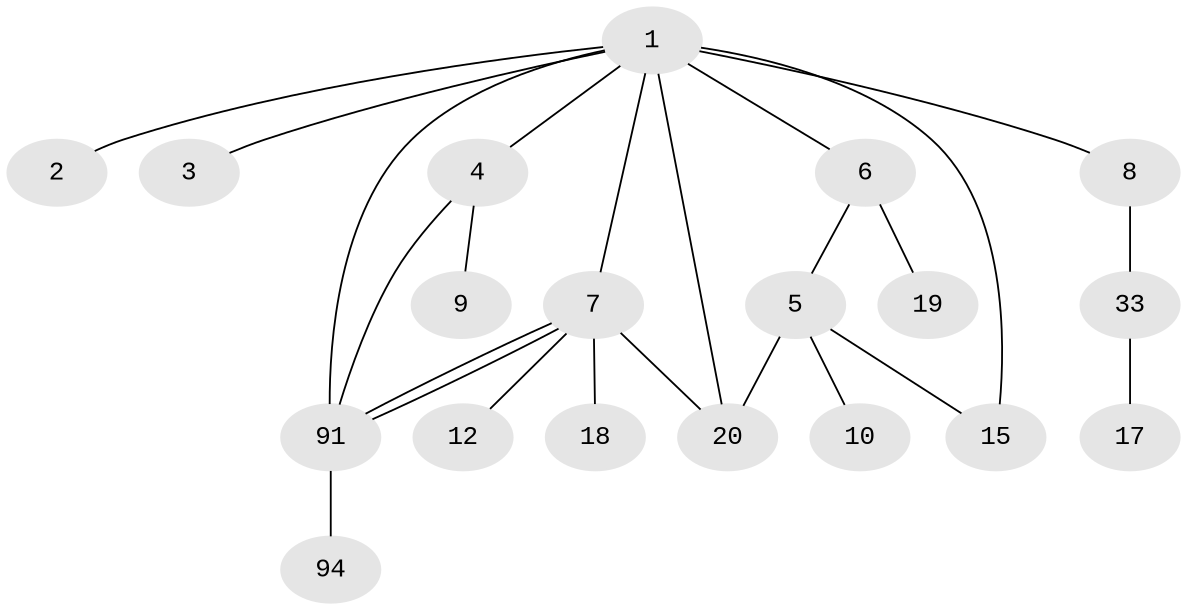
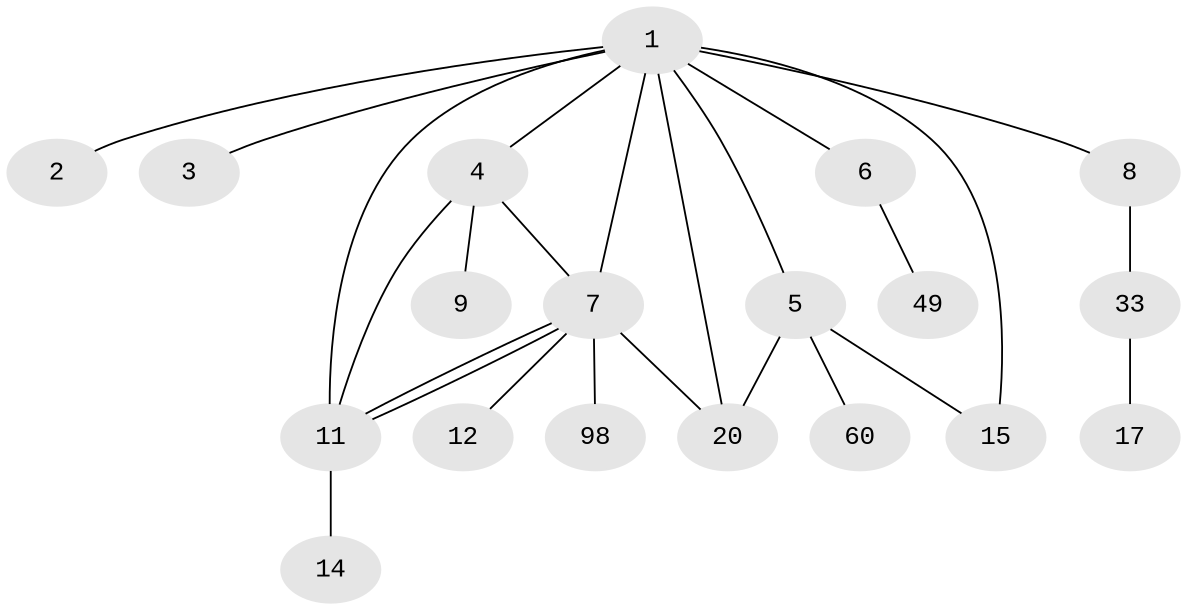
none -> (536, 239)
(831, 239) -> (736, 168)
(928, 305) -> (928, 305)
(331, 437) -> (331, 437)
(595, 437) -> (595, 437)
(860, 437) -> (860, 437)
(331, 570) -> (331, 570)
